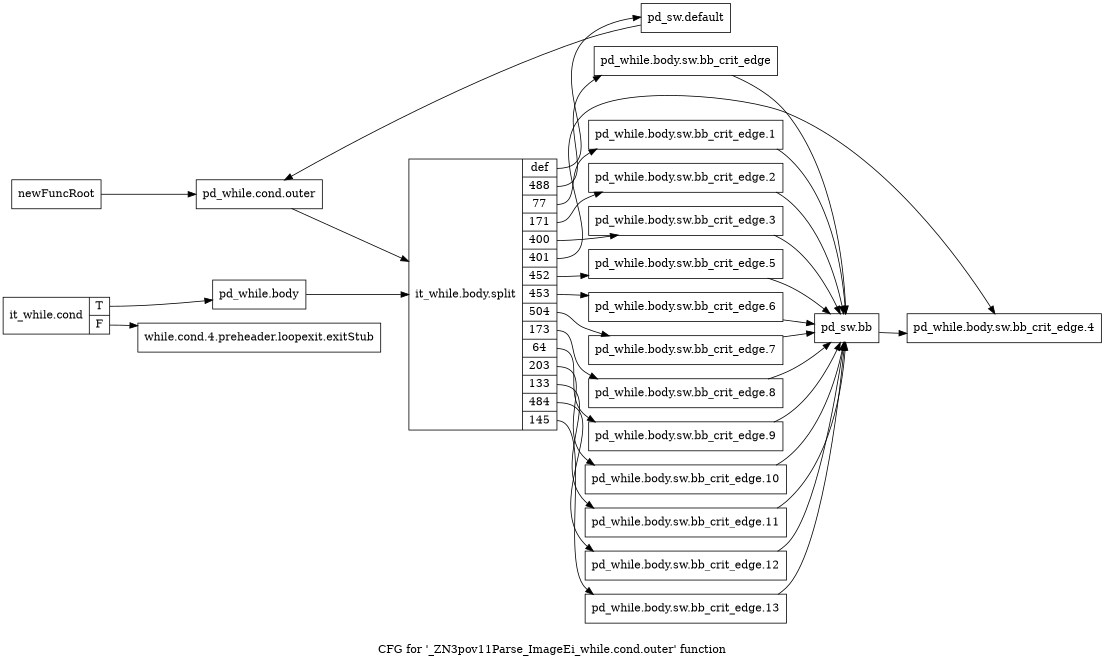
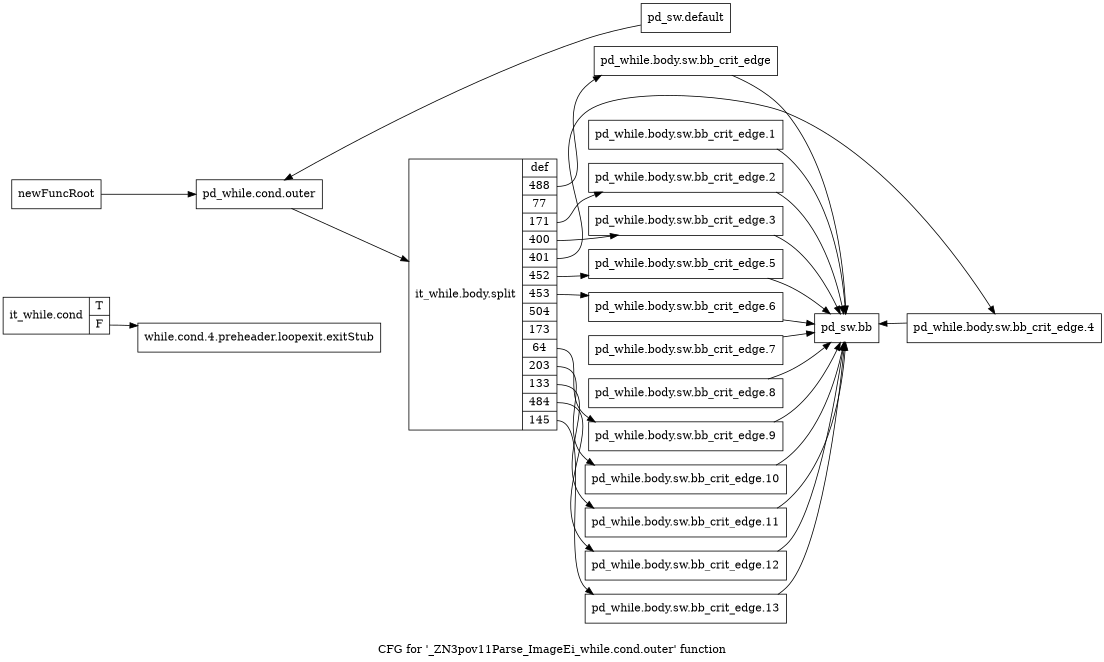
(572, 83) -> none
(570, 196) -> none
(259, 295) -> none
(578, 324) -> none
(889, 333) -> (897, 323)
(573, 350) -> none
